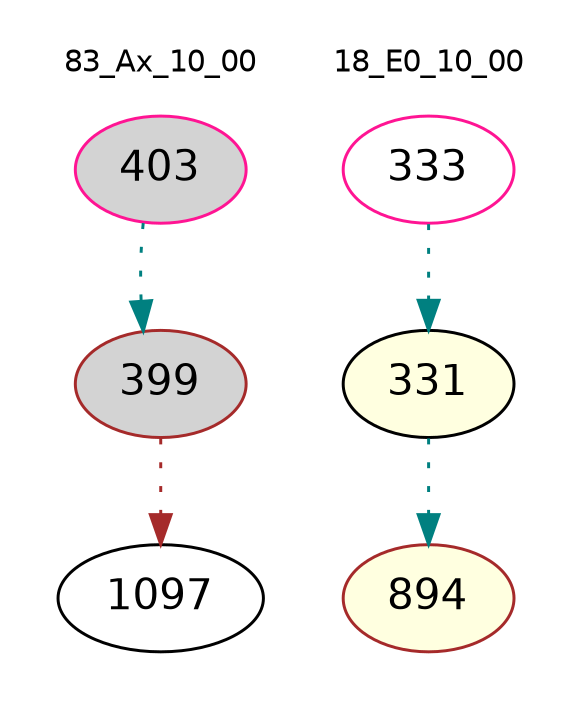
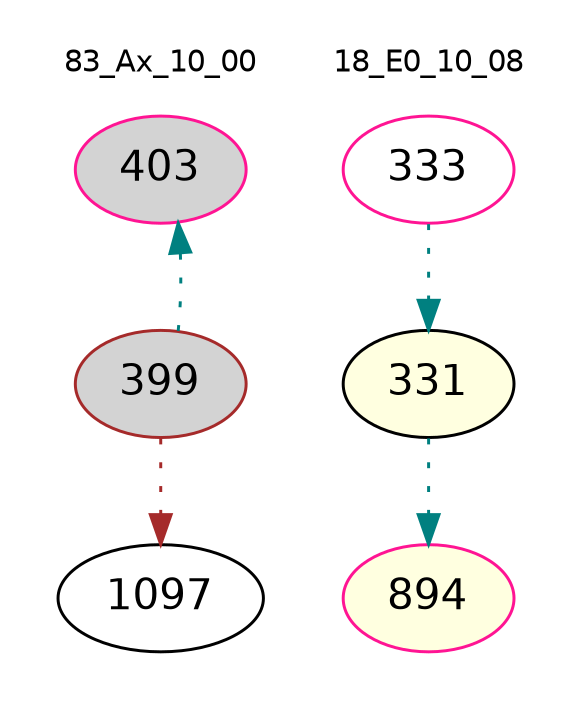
(429, 64) -> (429, 64)
(141, 262) -> (181, 292)
(429, 598) -> (429, 598)
